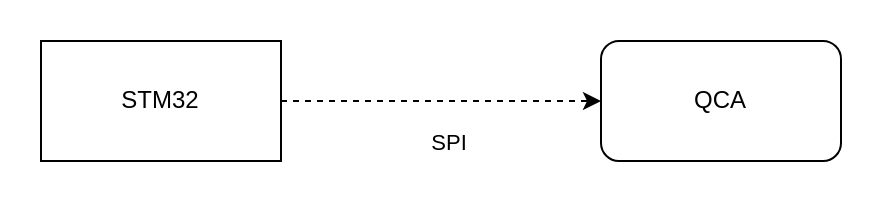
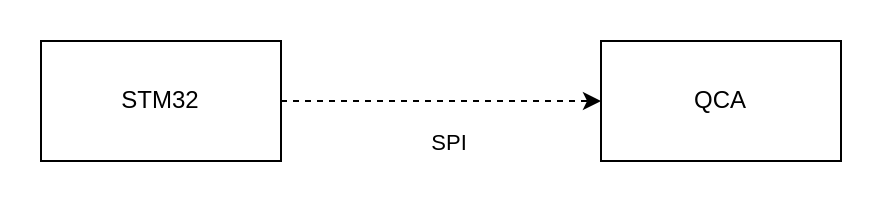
(721, 101) -> (721, 101)
